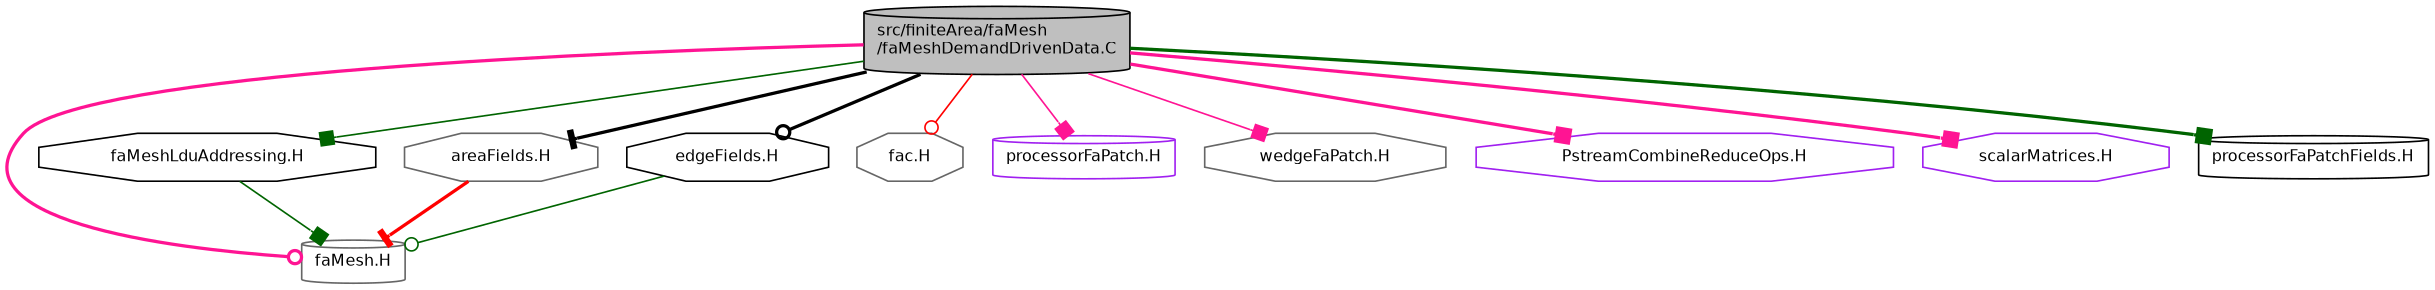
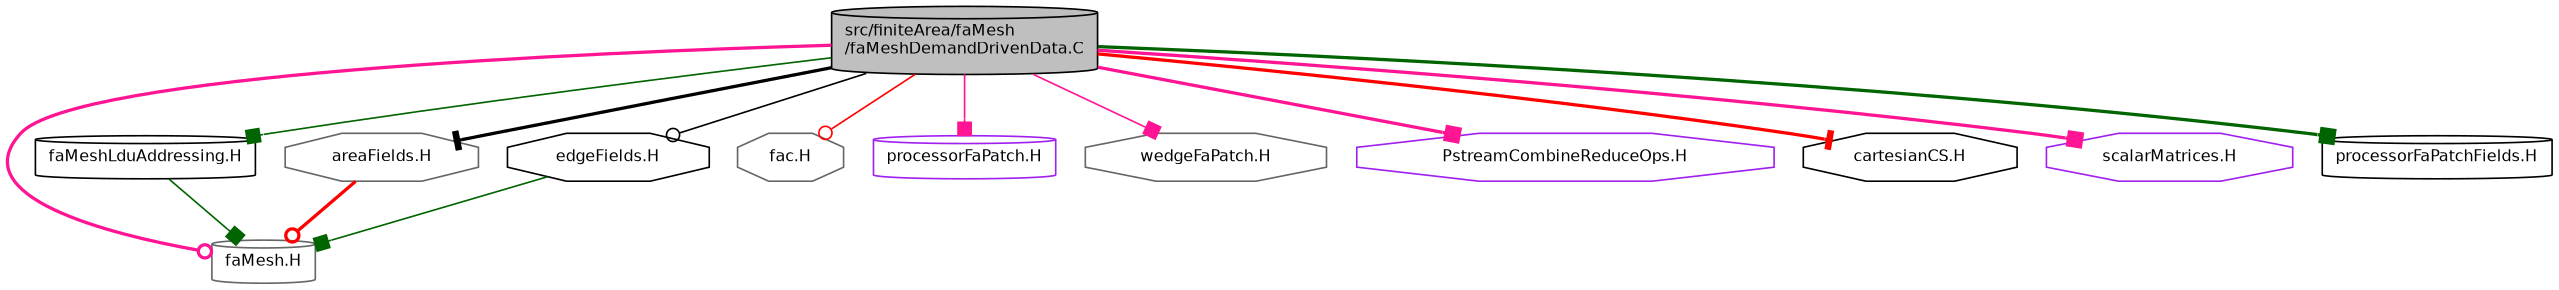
(855, 102) -> (773, 103)
(207, 157) -> (145, 157)
none -> (1910, 157)
(429, 208) -> (327, 206)
(541, 209) -> (439, 208)
